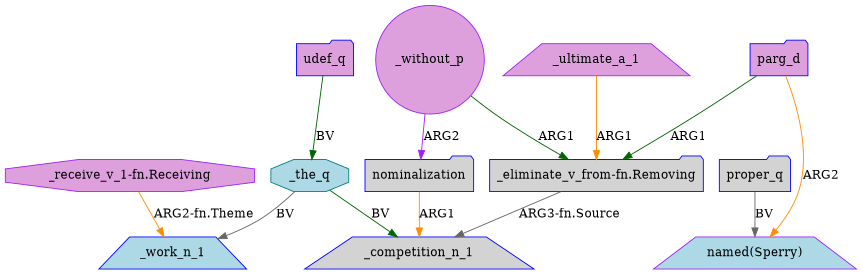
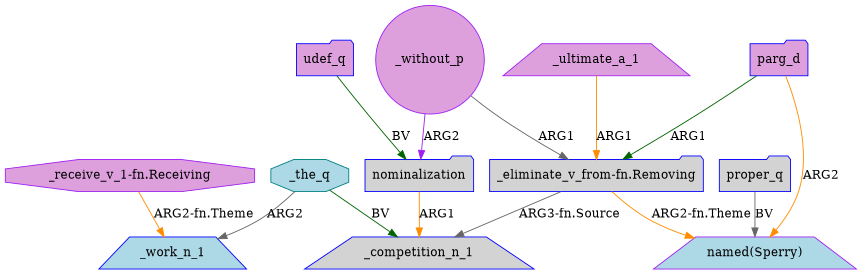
(318, 113) -> (368, 115)
(514, 127) -> (514, 127)
(285, 214) -> (285, 214)
none -> (646, 218)
